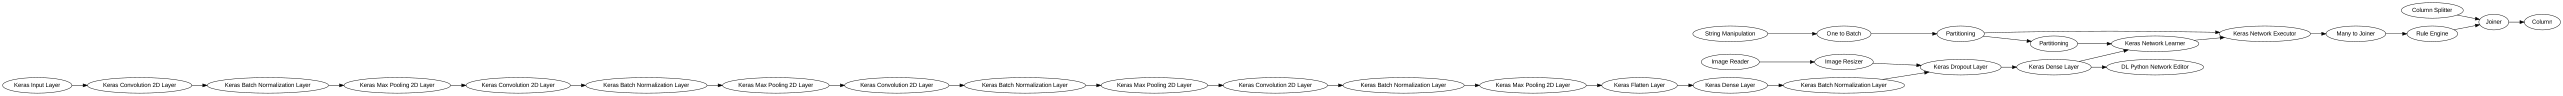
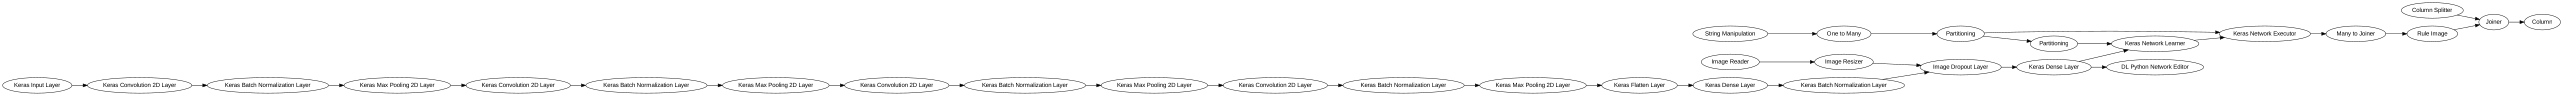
(1844, 34) -> (1844, 34)
(2432, 34) -> (2432, 34)
(1961, 67) -> (1961, 67)
